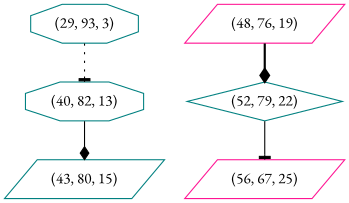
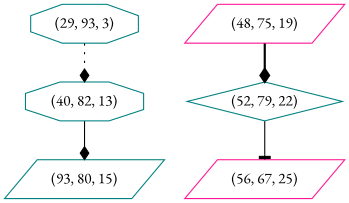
(265, 24) -> (265, 24)
(85, 60) -> (85, 56)
(85, 179) -> (85, 179)
